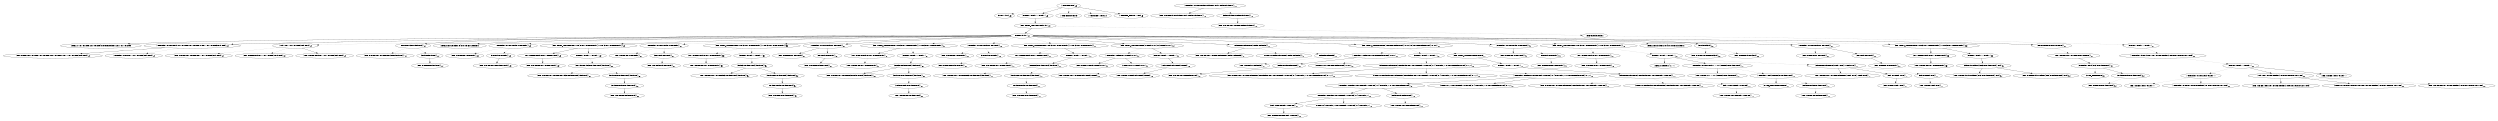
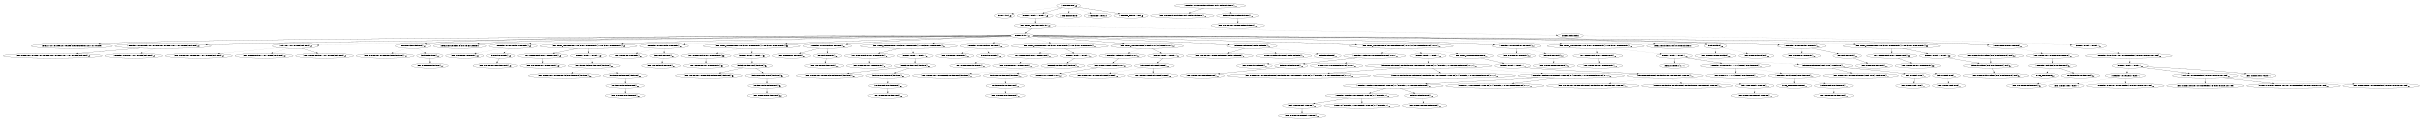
(1128, 60) -> (1079, 71)
(1981, 70) -> (1991, 60)
